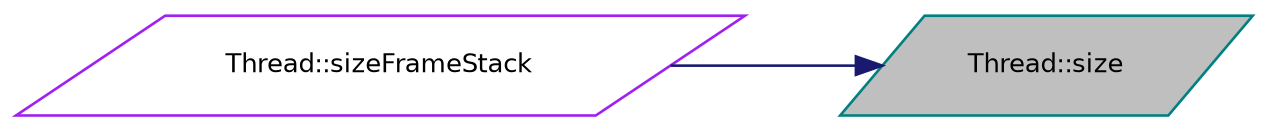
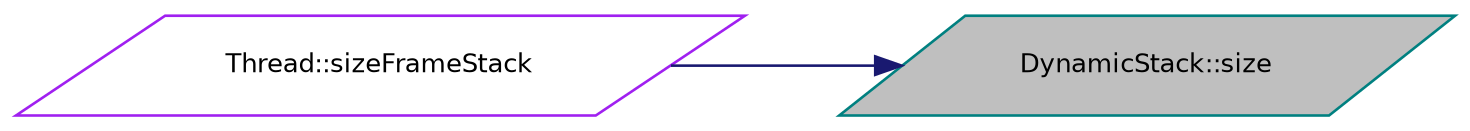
(1046, 66) -> (1147, 66)
